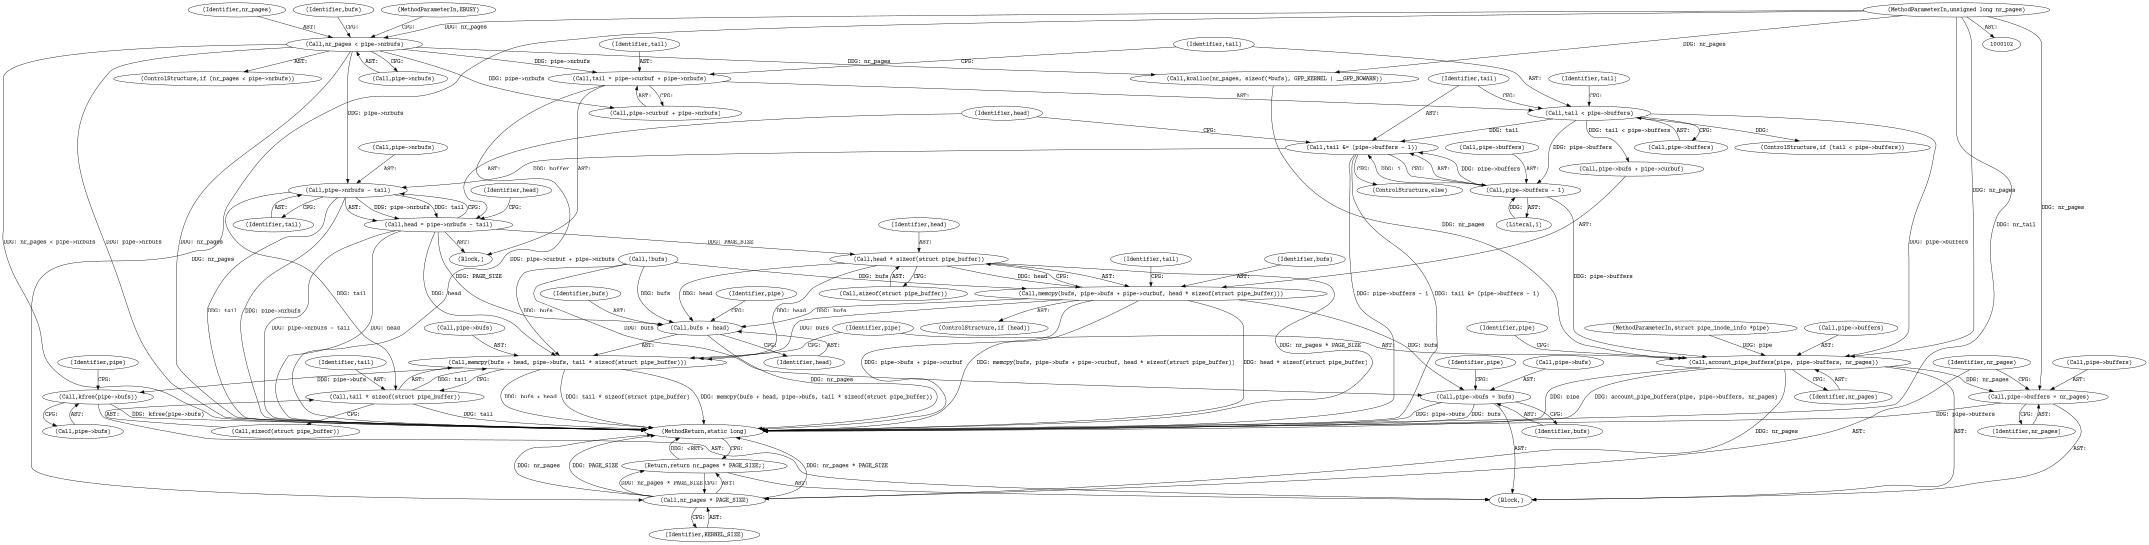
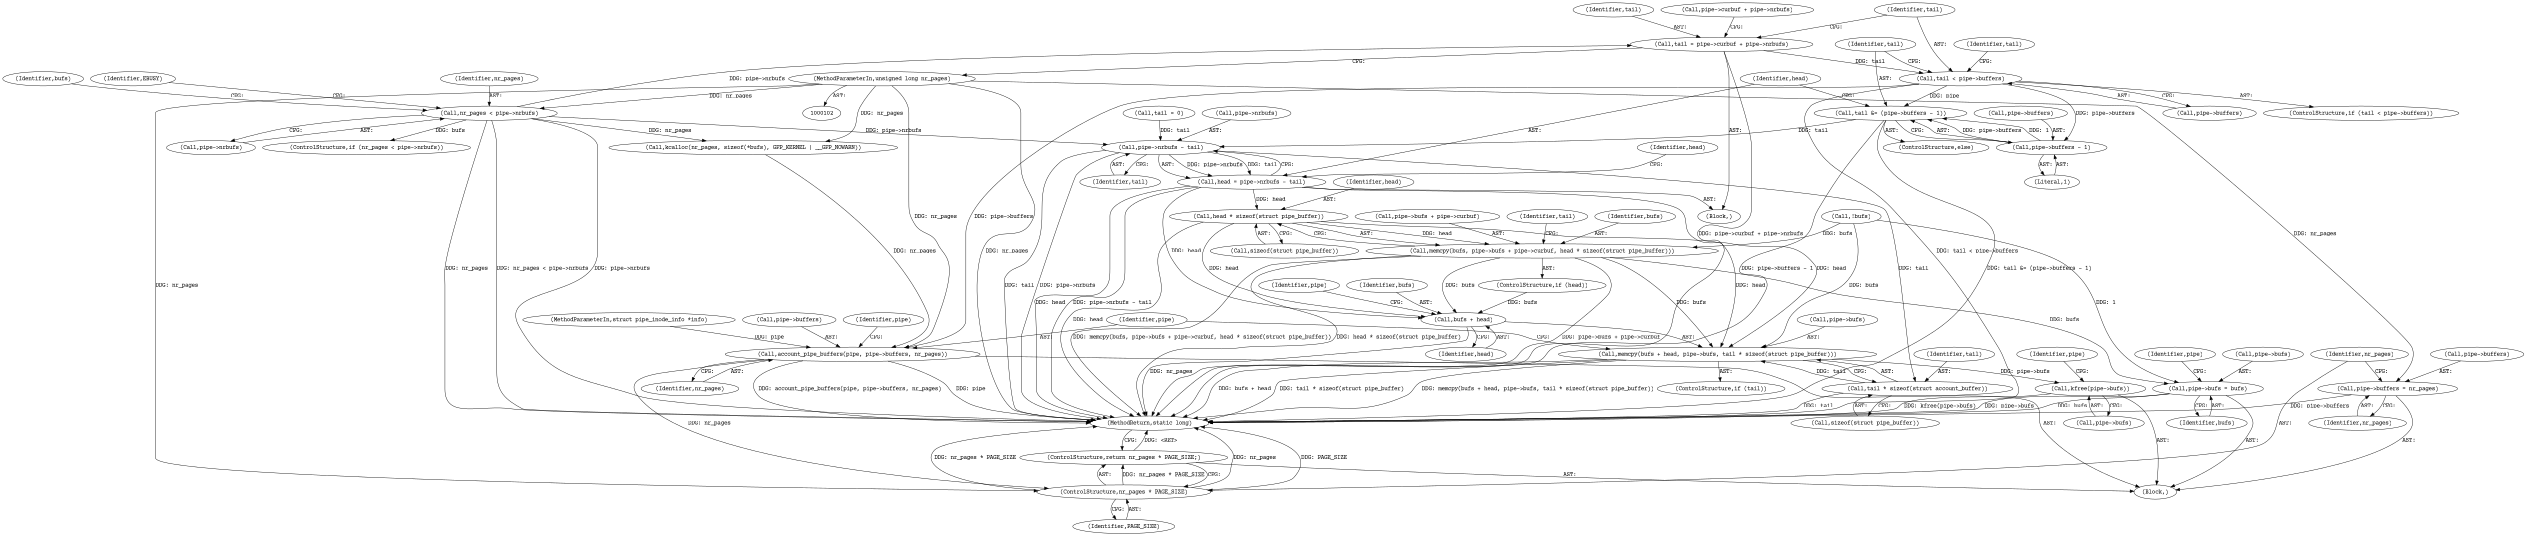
(438, 10) -> (133, 79)
(303, 62) -> (450, 130)
(493, 87) -> none
(657, 93) -> (1304, 61)
(647, 96) -> (1738, 27)
(1245, 96) -> (1870, 62)
none -> (1159, 113)
(1504, 130) -> (1945, 96)
(1764, 130) -> (2248, 96)
(1605, 138) -> (1889, 402)
(551, 169) -> (1813, 130)
(1365, 169) -> (1894, 130)
(1518, 208) -> (2064, 165)
(2016, 225) -> (1007, 251)
(731, 242) -> (1271, 199)
(479, 276) -> (1186, 251)
(641, 301) -> (1504, 302)
(1574, 324) -> none
(639, 328) -> (2106, 303)
(1691, 328) -> (629, 320)
(1320, 345) -> (1088, 320)
(1942, 372) -> none
none -> (1721, 389)
(395, 397) -> (1917, 389)
(704, 466) -> (1124, 458)
(704, 500) -> (1124, 492)
(704, 535) -> (1124, 526)
